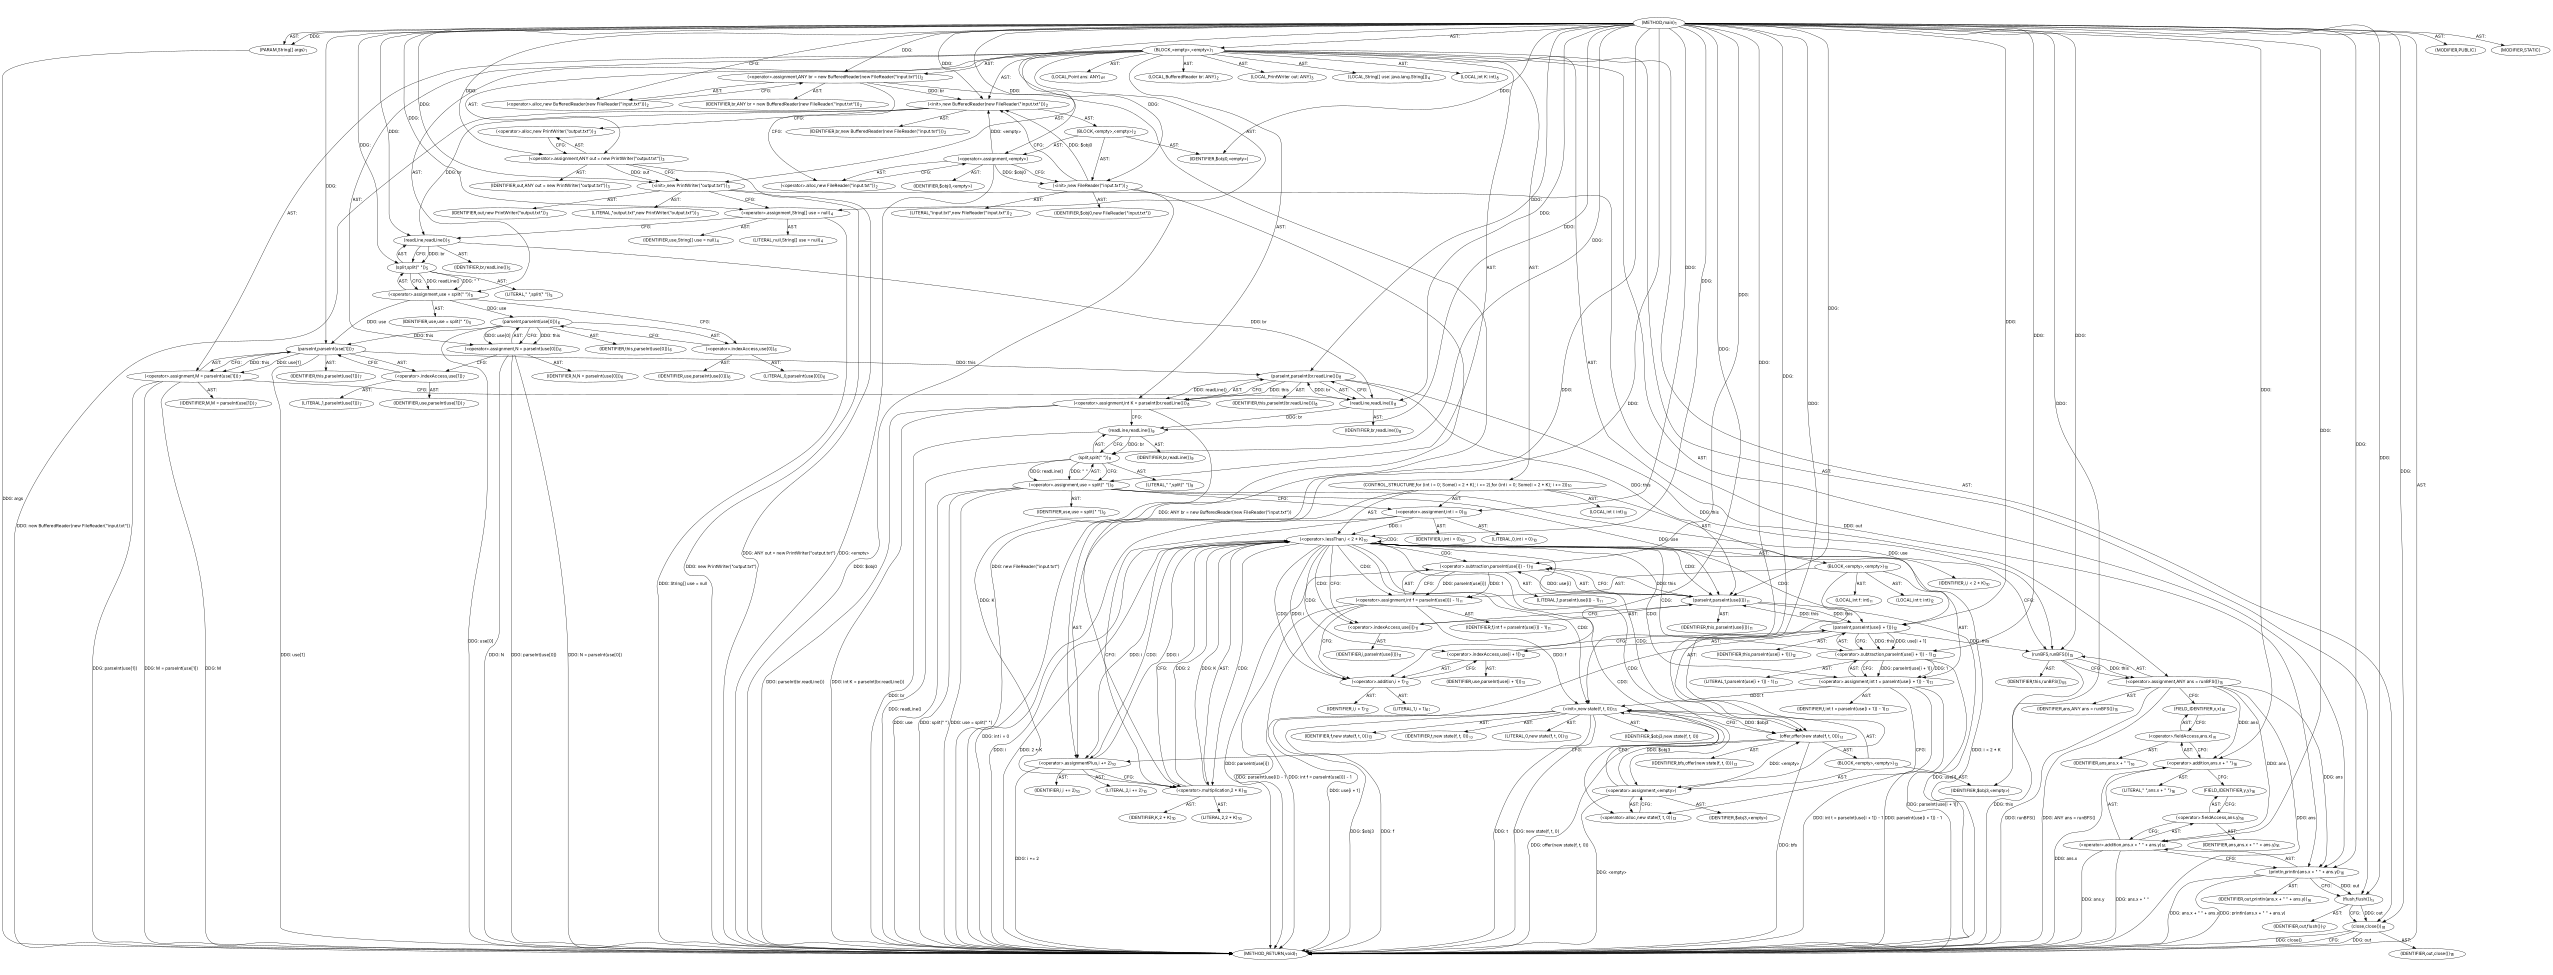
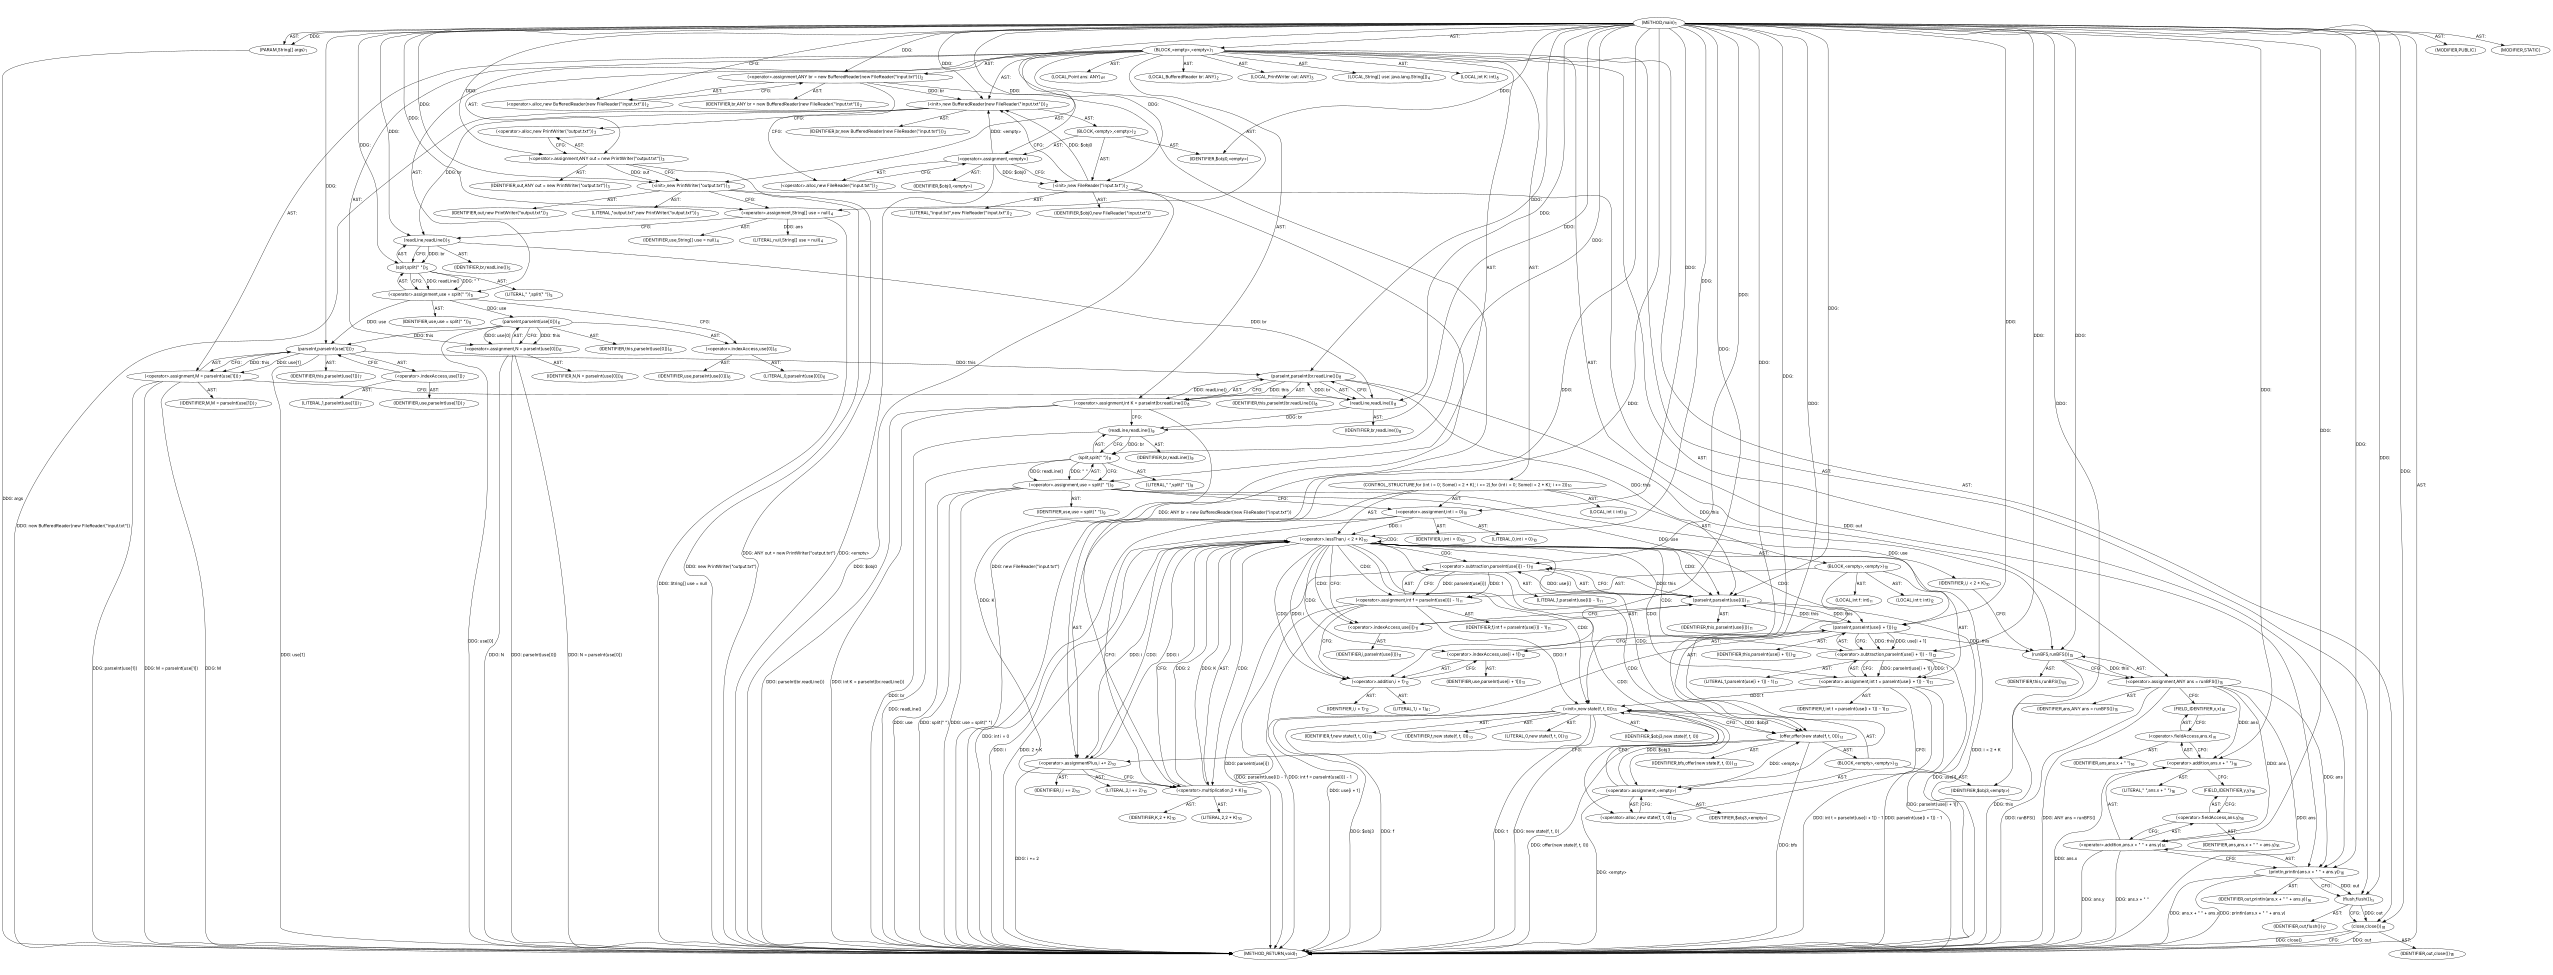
(793, 227) -> (793, 227)
(636, 336) -> none
(473, 363) -> none
(1730, 549) -> (1999, 622)
